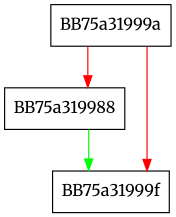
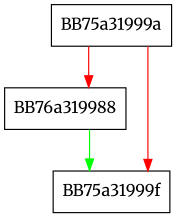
(65, 109) -> (65, 109)
